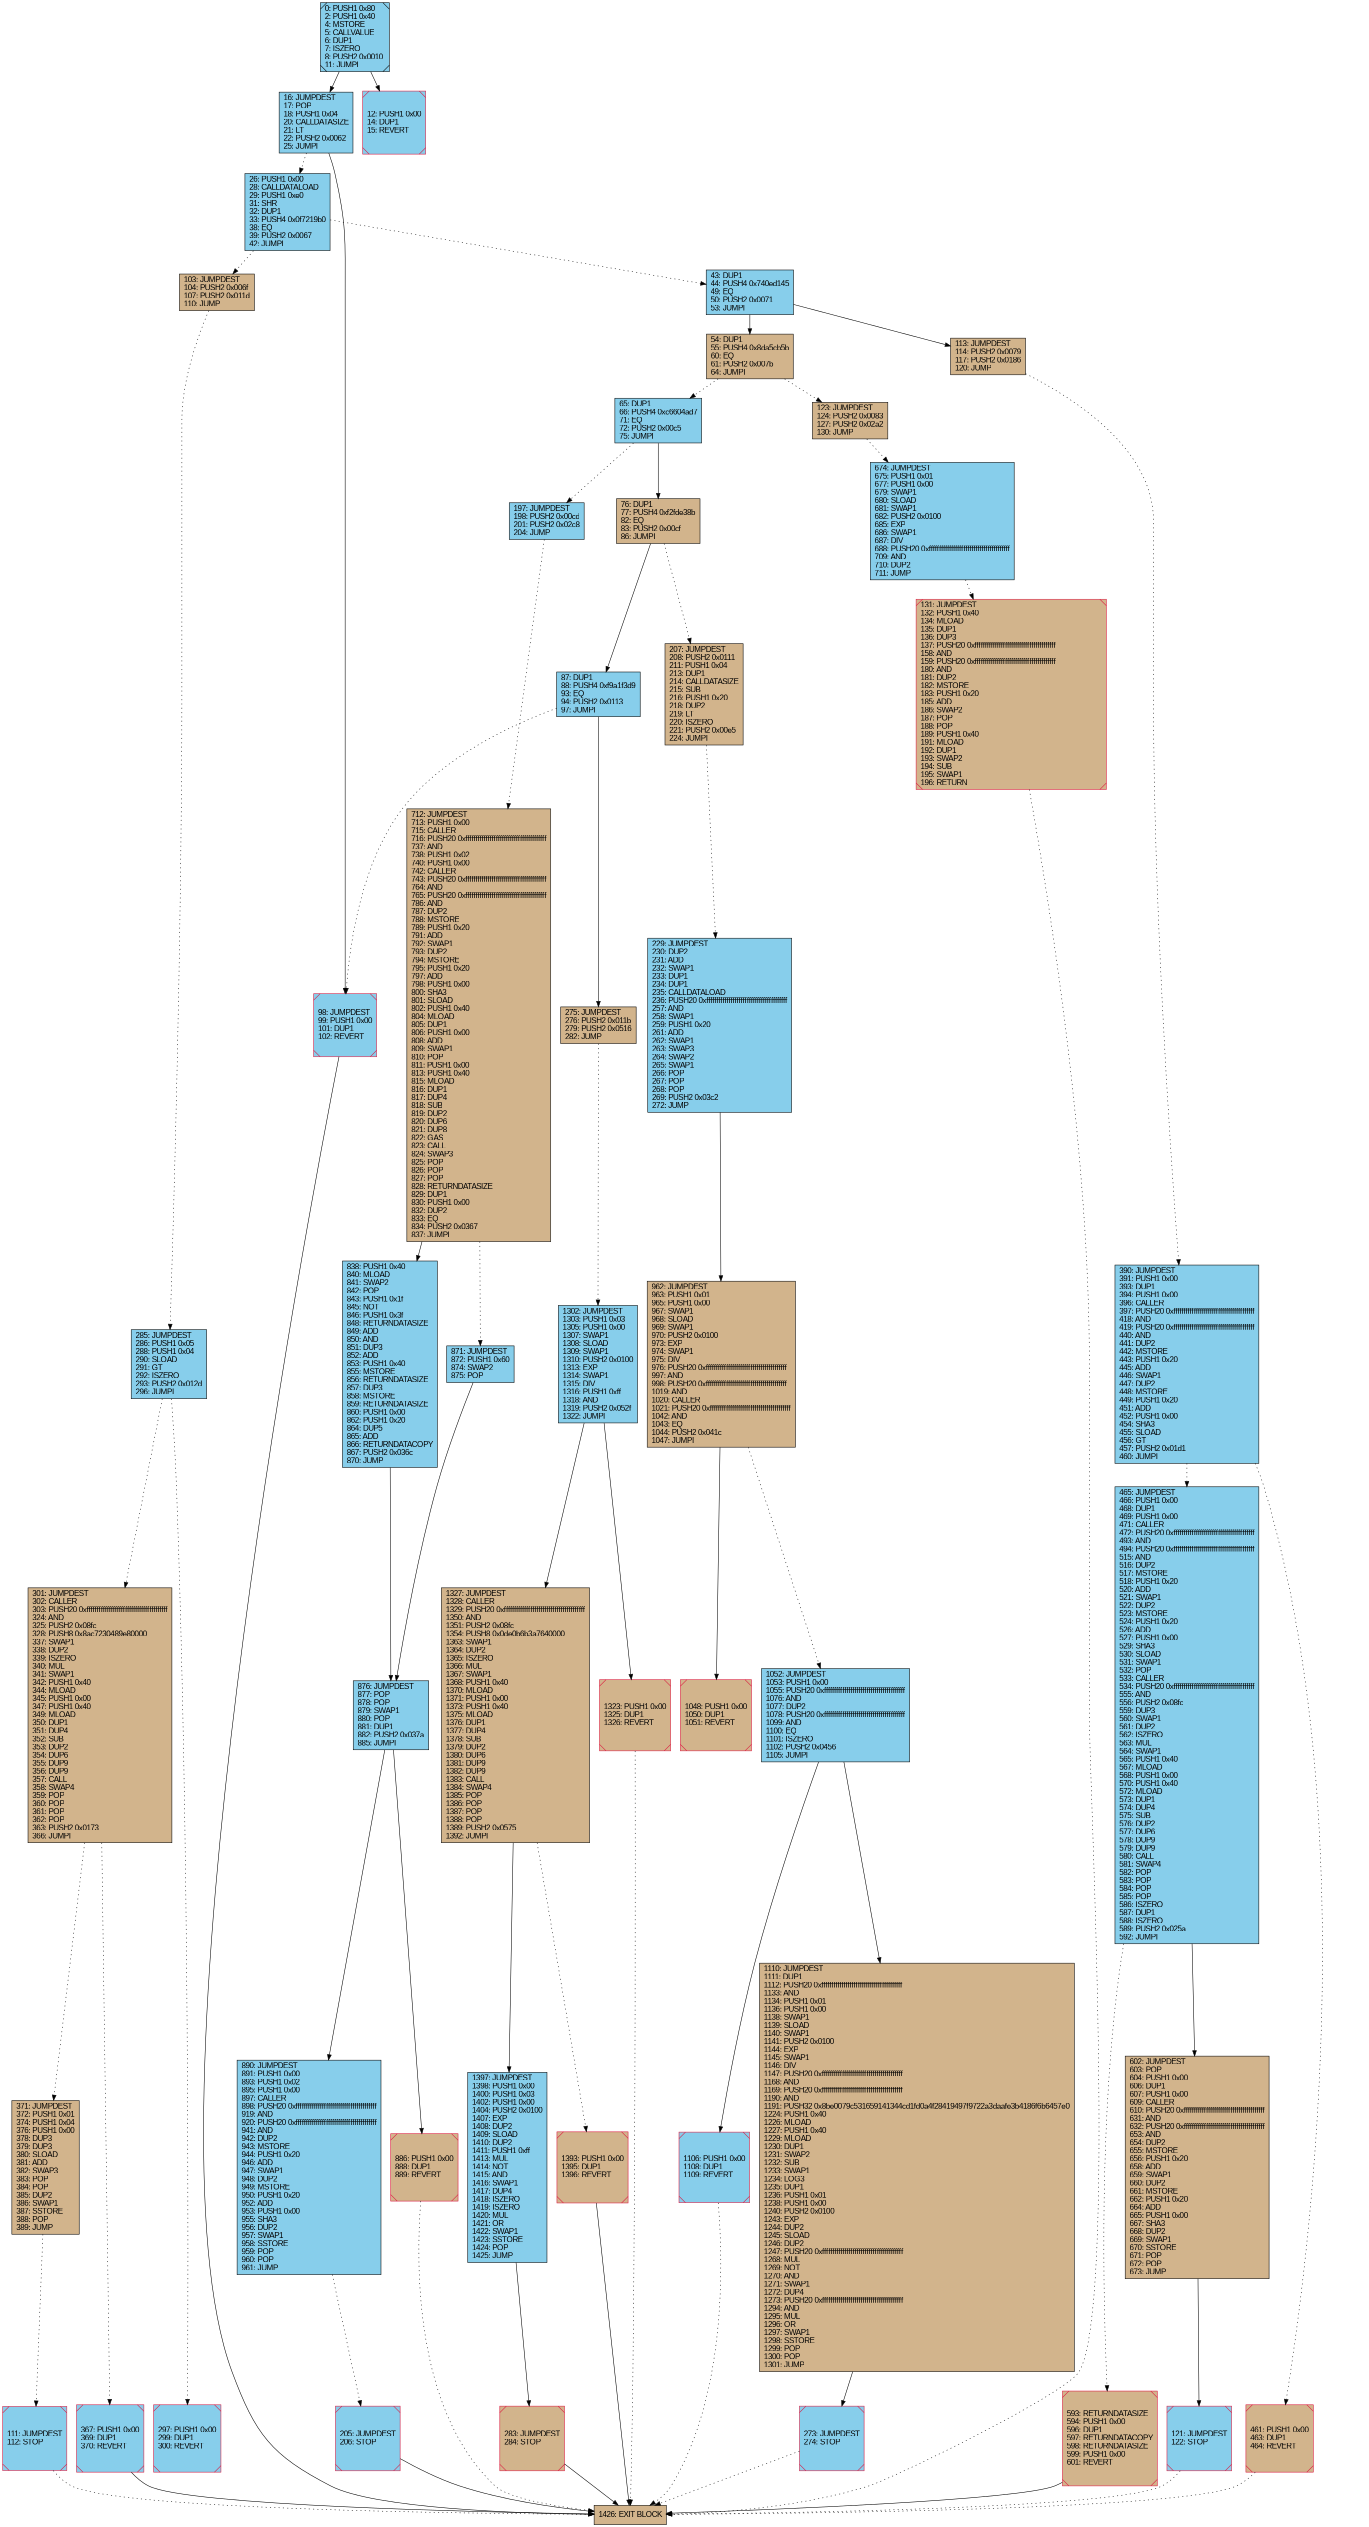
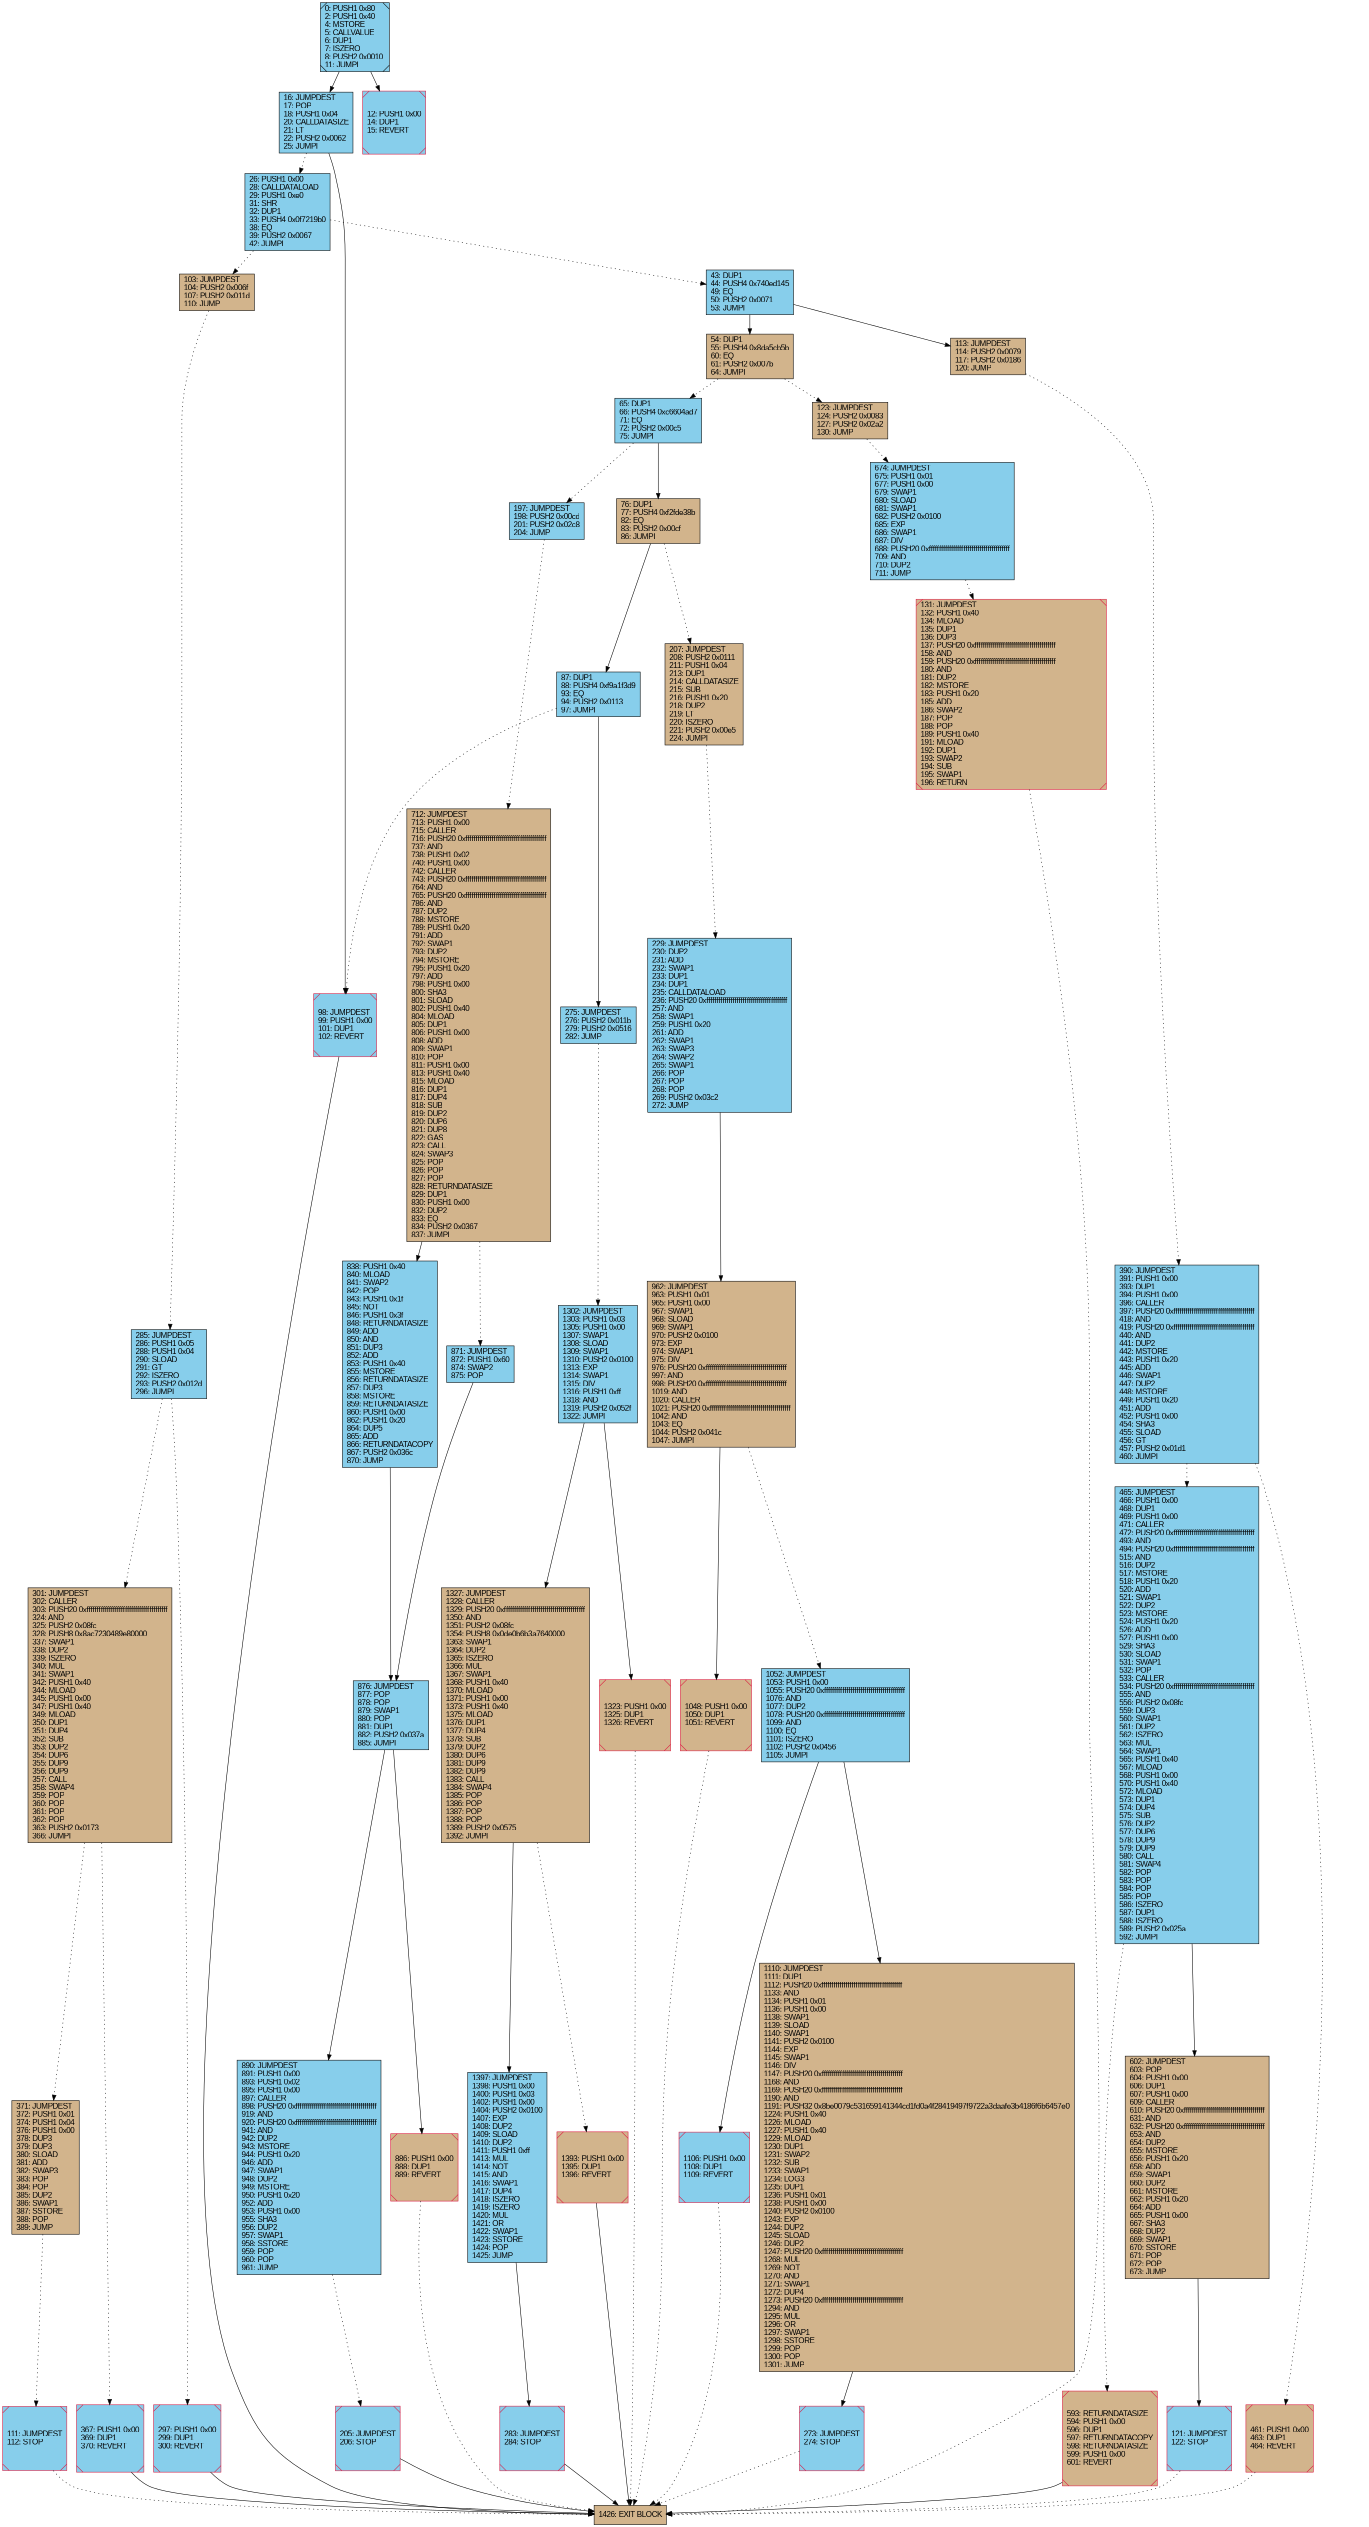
(598, 1025) -> (598, 1025)
none -> (663, 2125)
(532, 2438) -> (532, 2438)
none -> (387, 2504)
